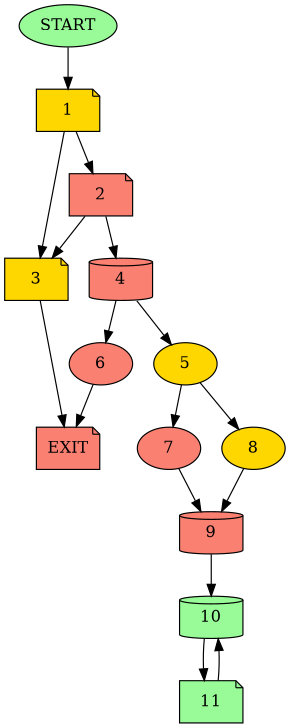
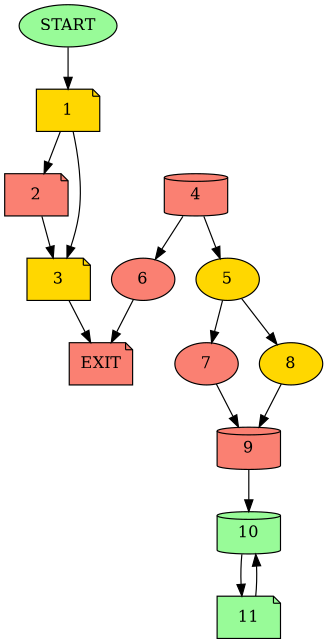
(110, 231) -> none
